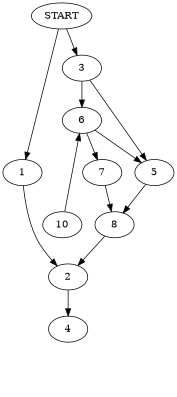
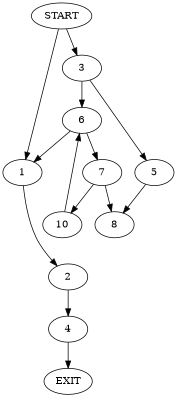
(115, 144) -> (55, 144)
none -> (85, 196)
(94, 248) -> none
none -> (68, 381)
